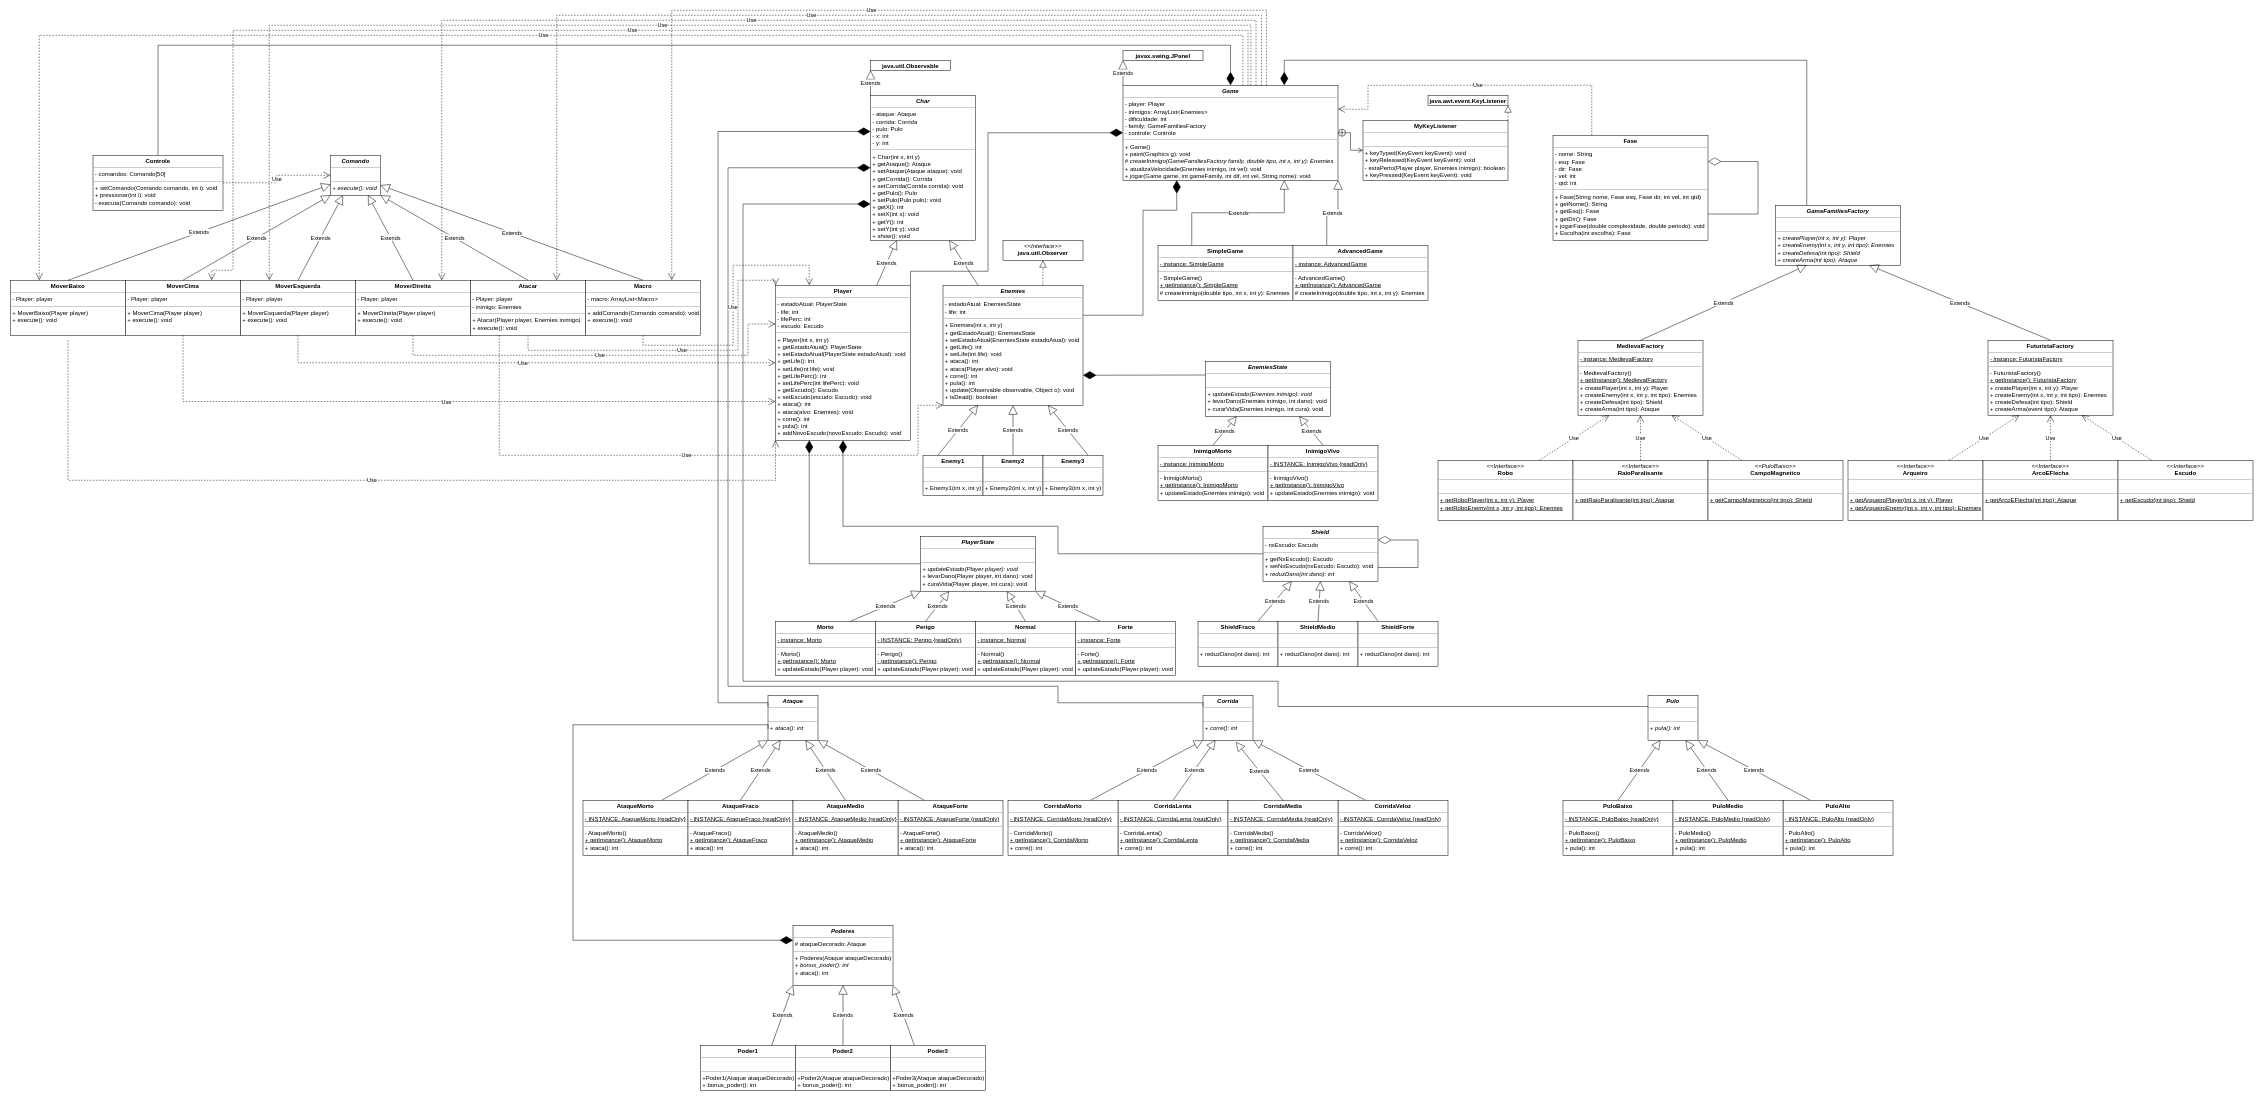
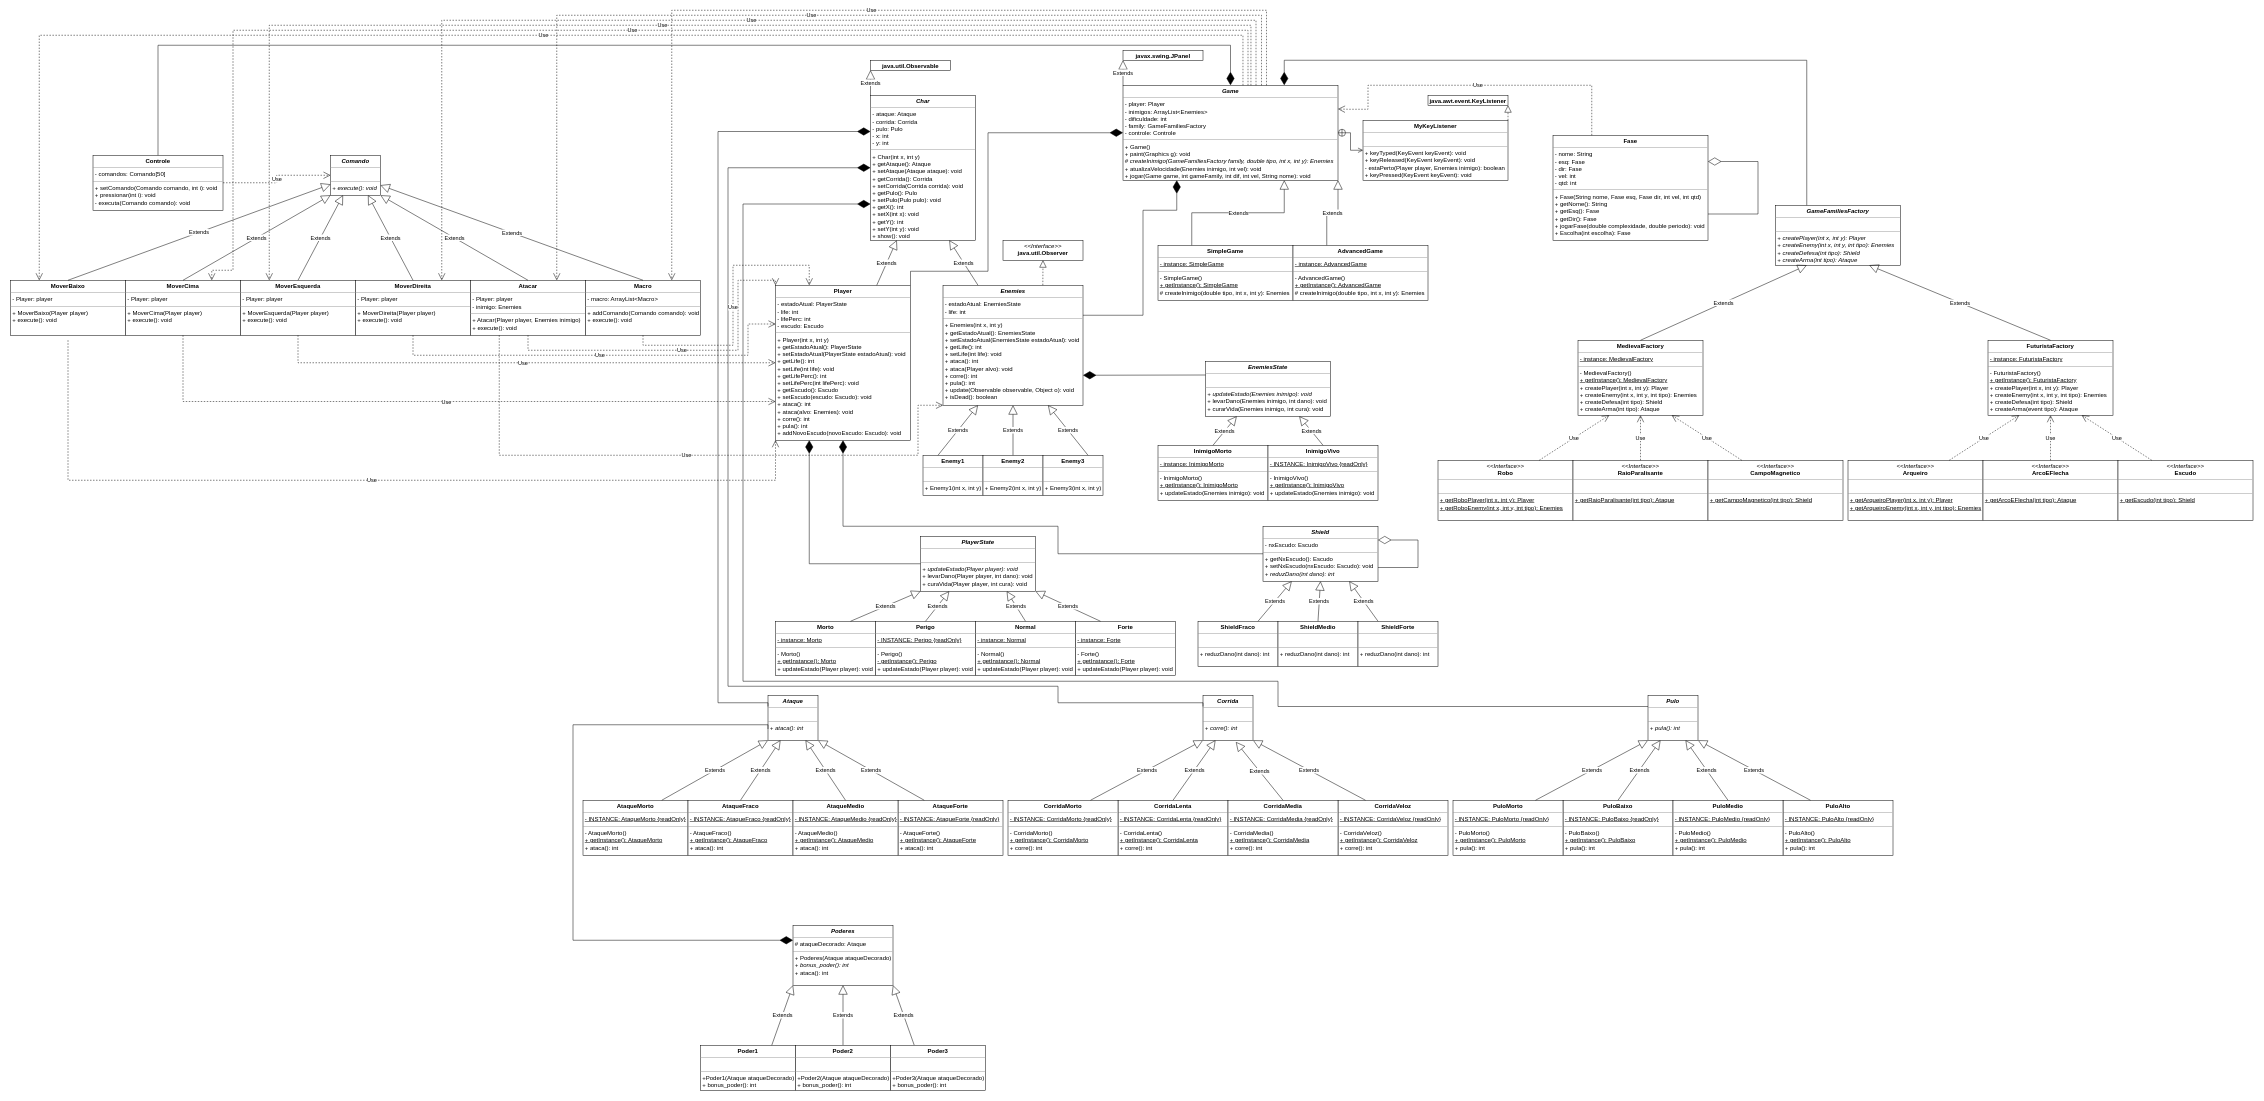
(1763, 471) -> (1763, 471)
none -> (1588, 772)
none -> (1508, 828)
